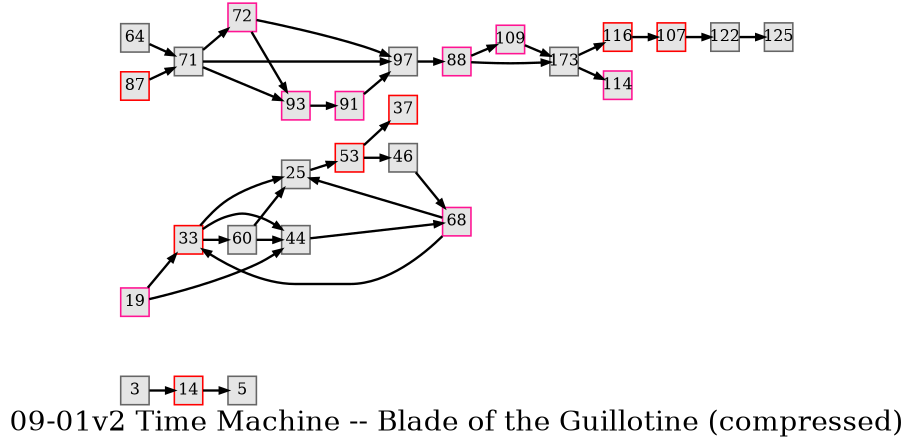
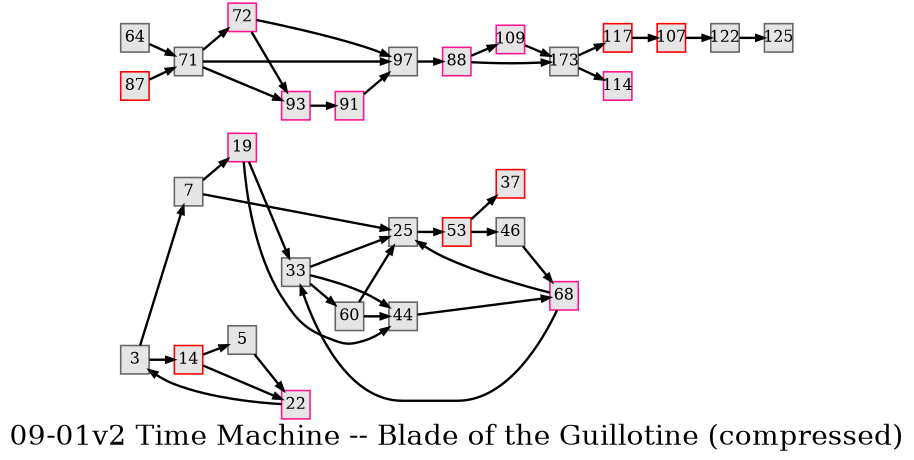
(618, 37) -> (618, 38)
none -> (189, 192)
(189, 240) -> (296, 272)
none -> (296, 405)
